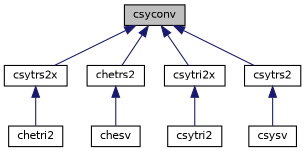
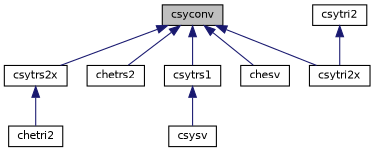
(273, 76) -> (193, 76)
(116, 112) -> (233, 49)
(195, 112) -> (340, 51)
